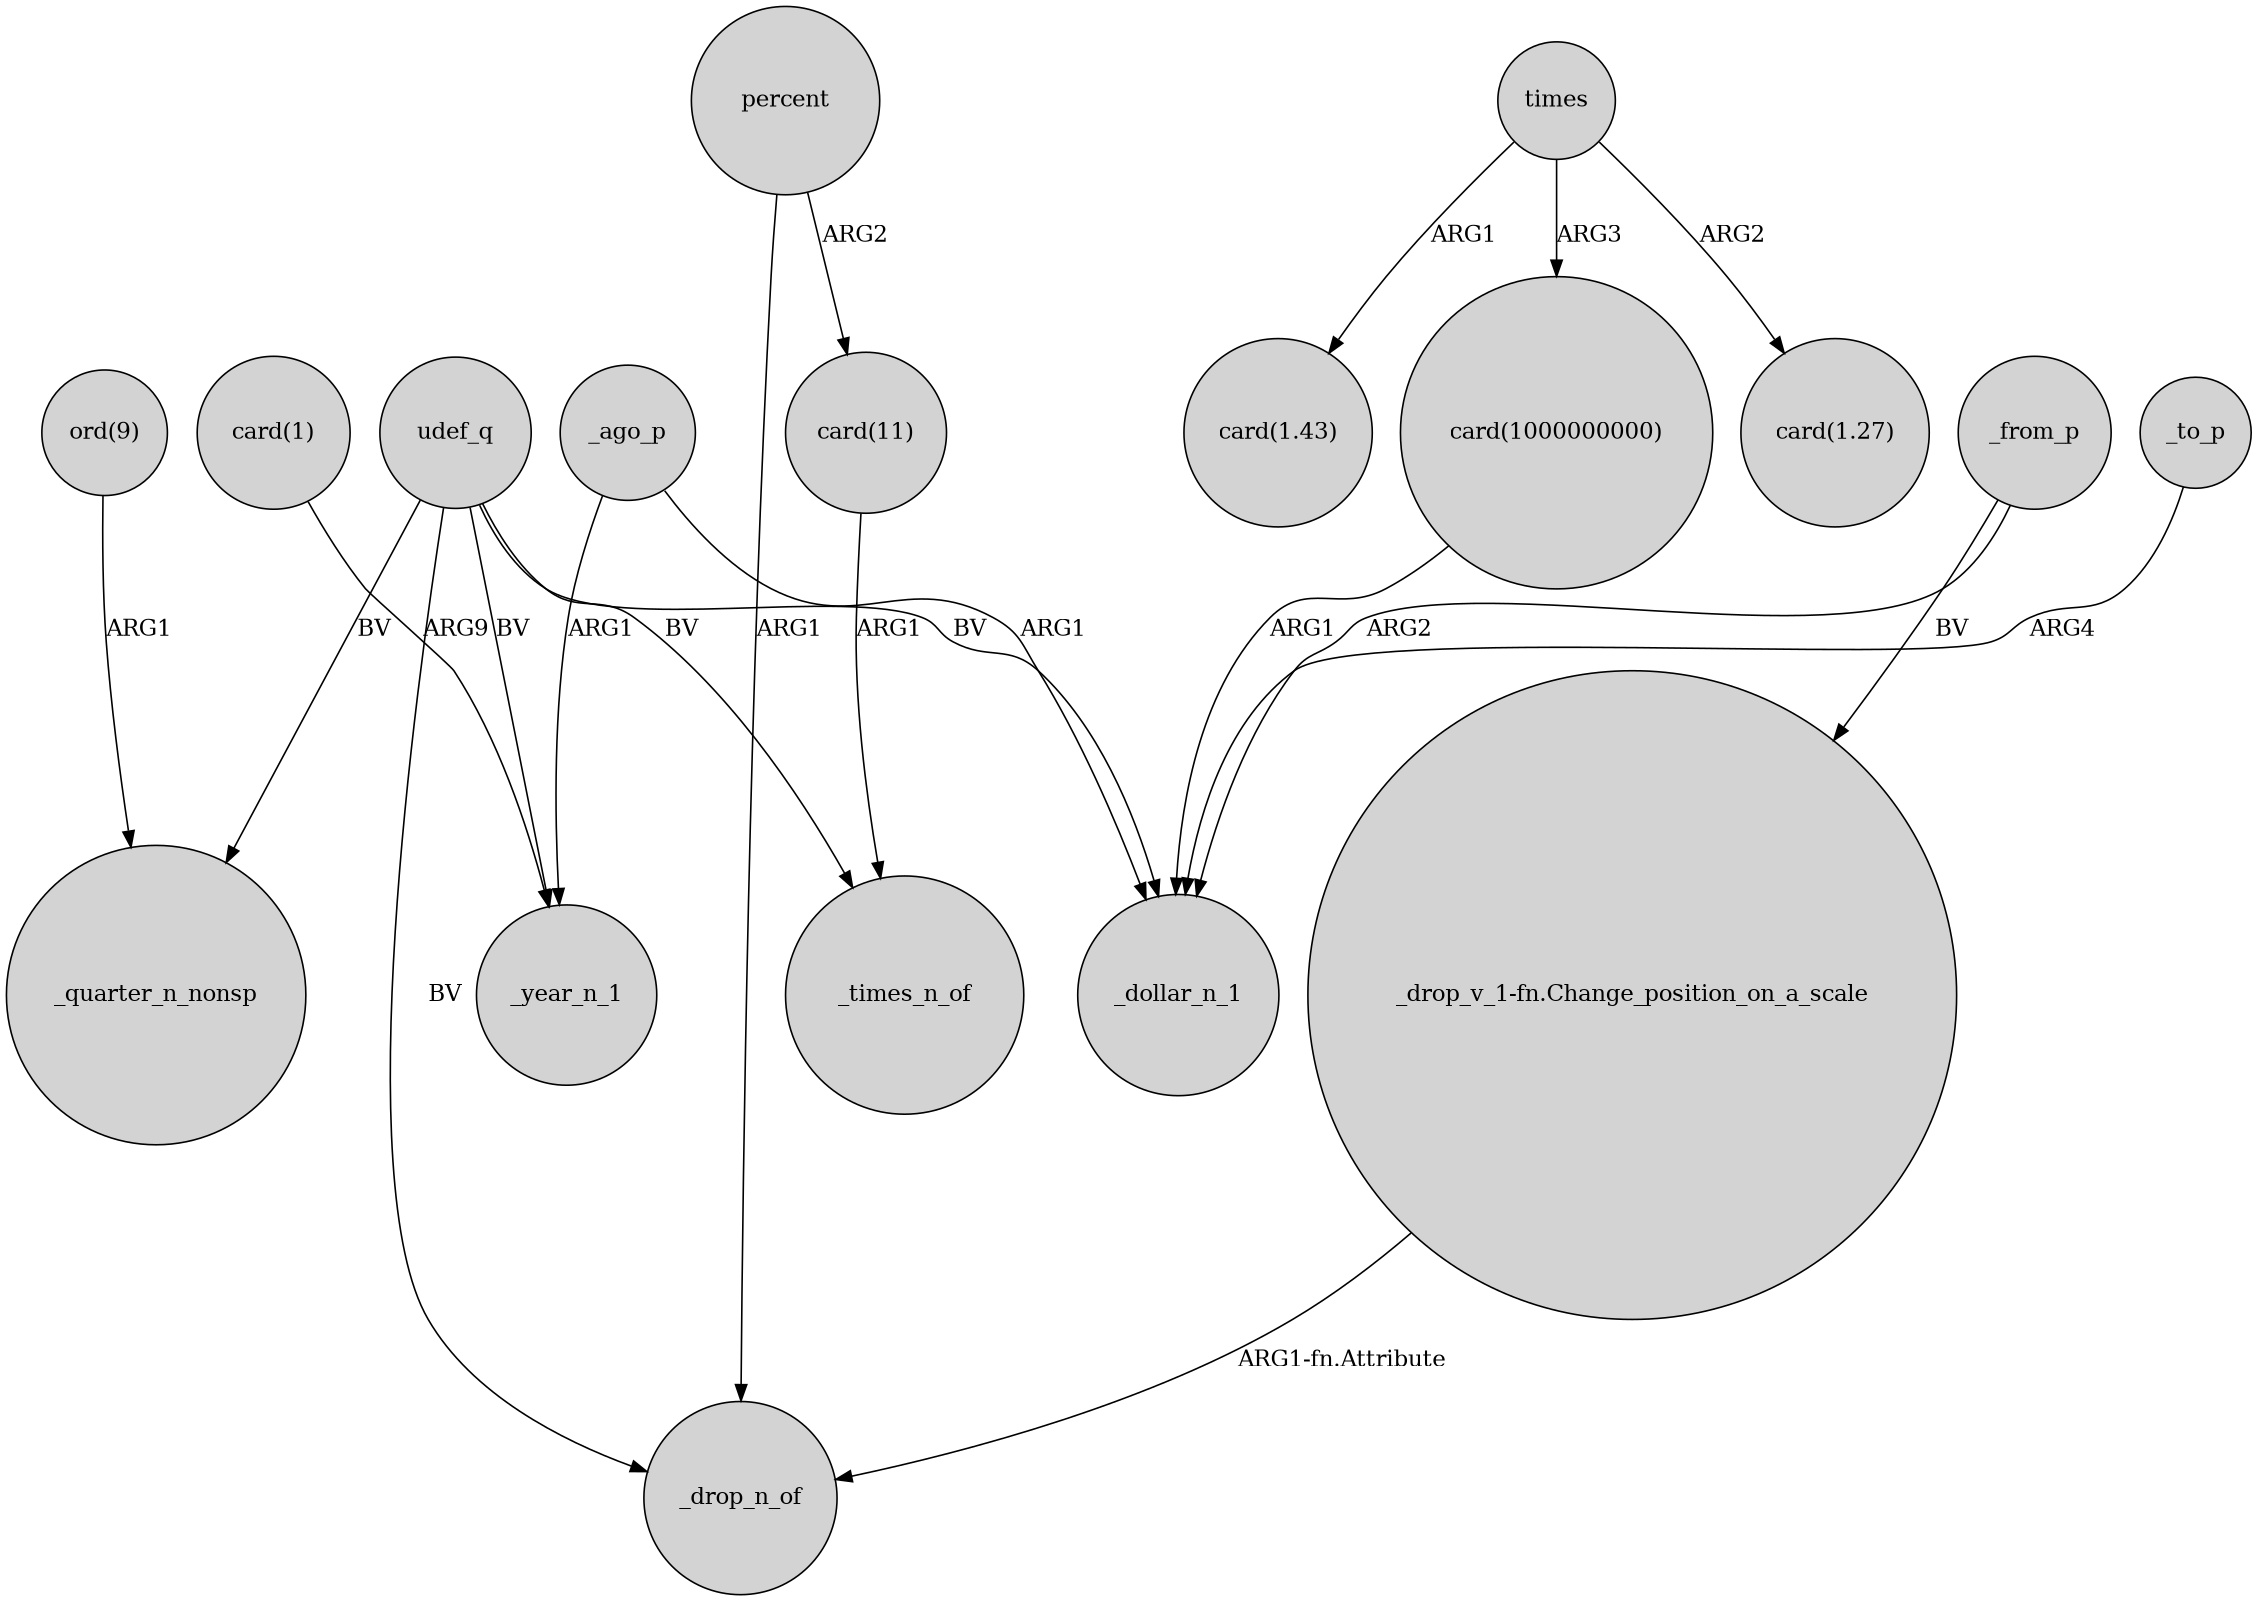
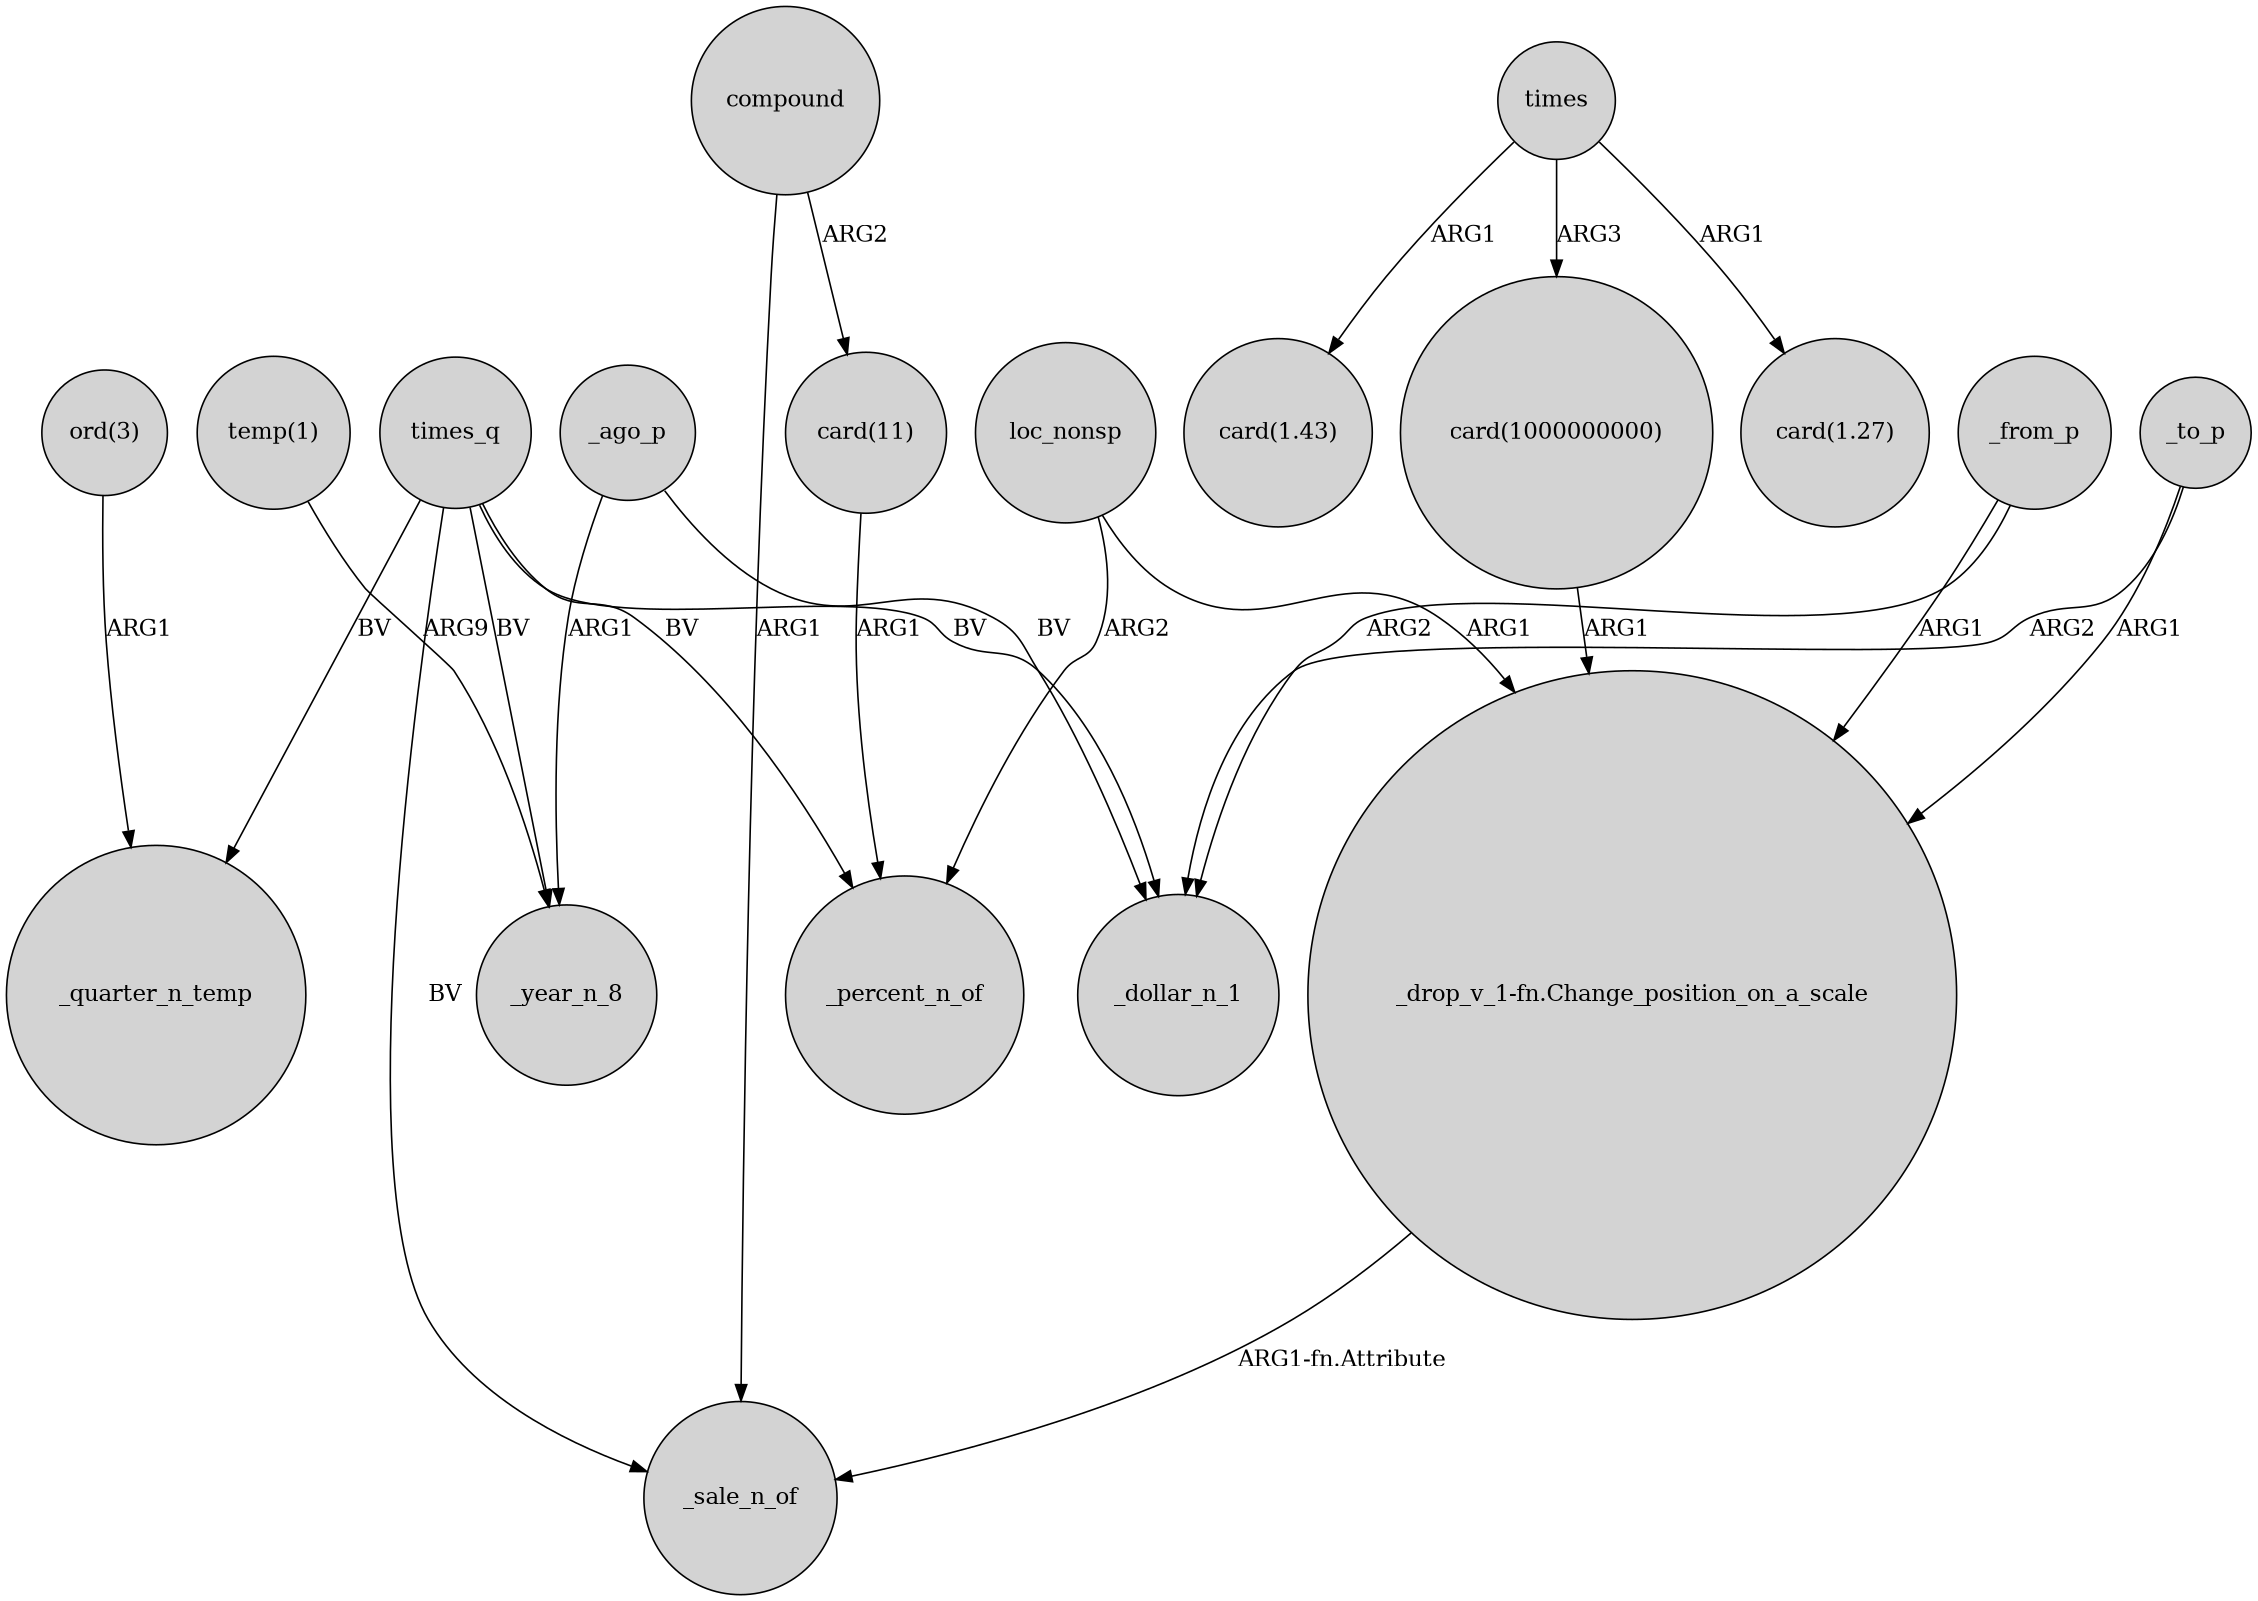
(786, 101) -> (786, 101)
(1733, 236) -> (1733, 236)
(105, 433) -> (105, 433)
(274, 433) -> (274, 433)
(456, 433) -> (456, 433)
none -> (1066, 433)
(1054, 630) -> (1054, 630)
(1952, 630) -> (1952, 630)
(2063, 630) -> (2063, 630)
(1244, 650) -> (1582, 622)
none -> (2078, 671)
(156, 995) -> (156, 995)
(567, 995) -> (567, 995)
(905, 995) -> (905, 995)
(740, 1498) -> (740, 1498)
